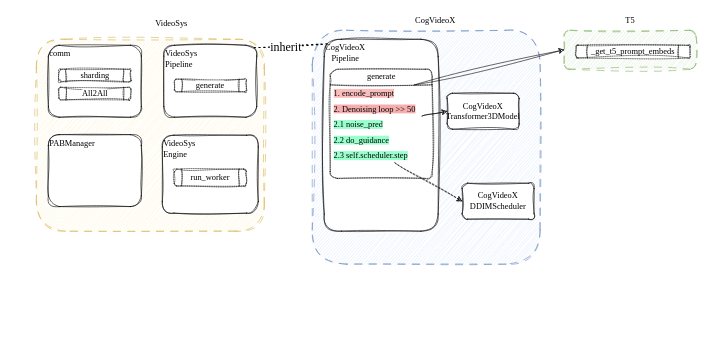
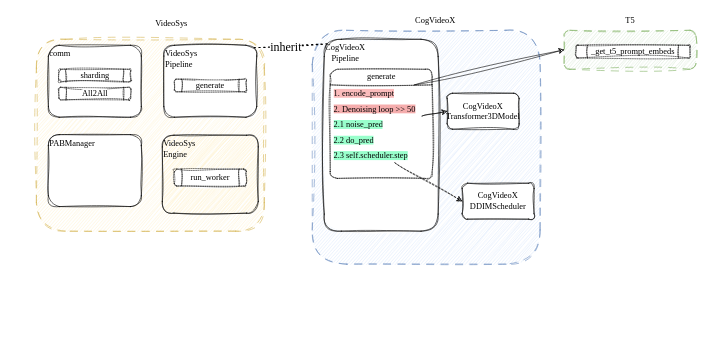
(366, 141) -> (358, 141)
(181, 150) -> (181, 150)
